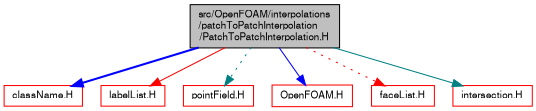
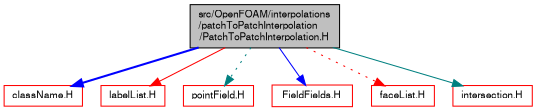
(312, 96) -> (312, 96)
